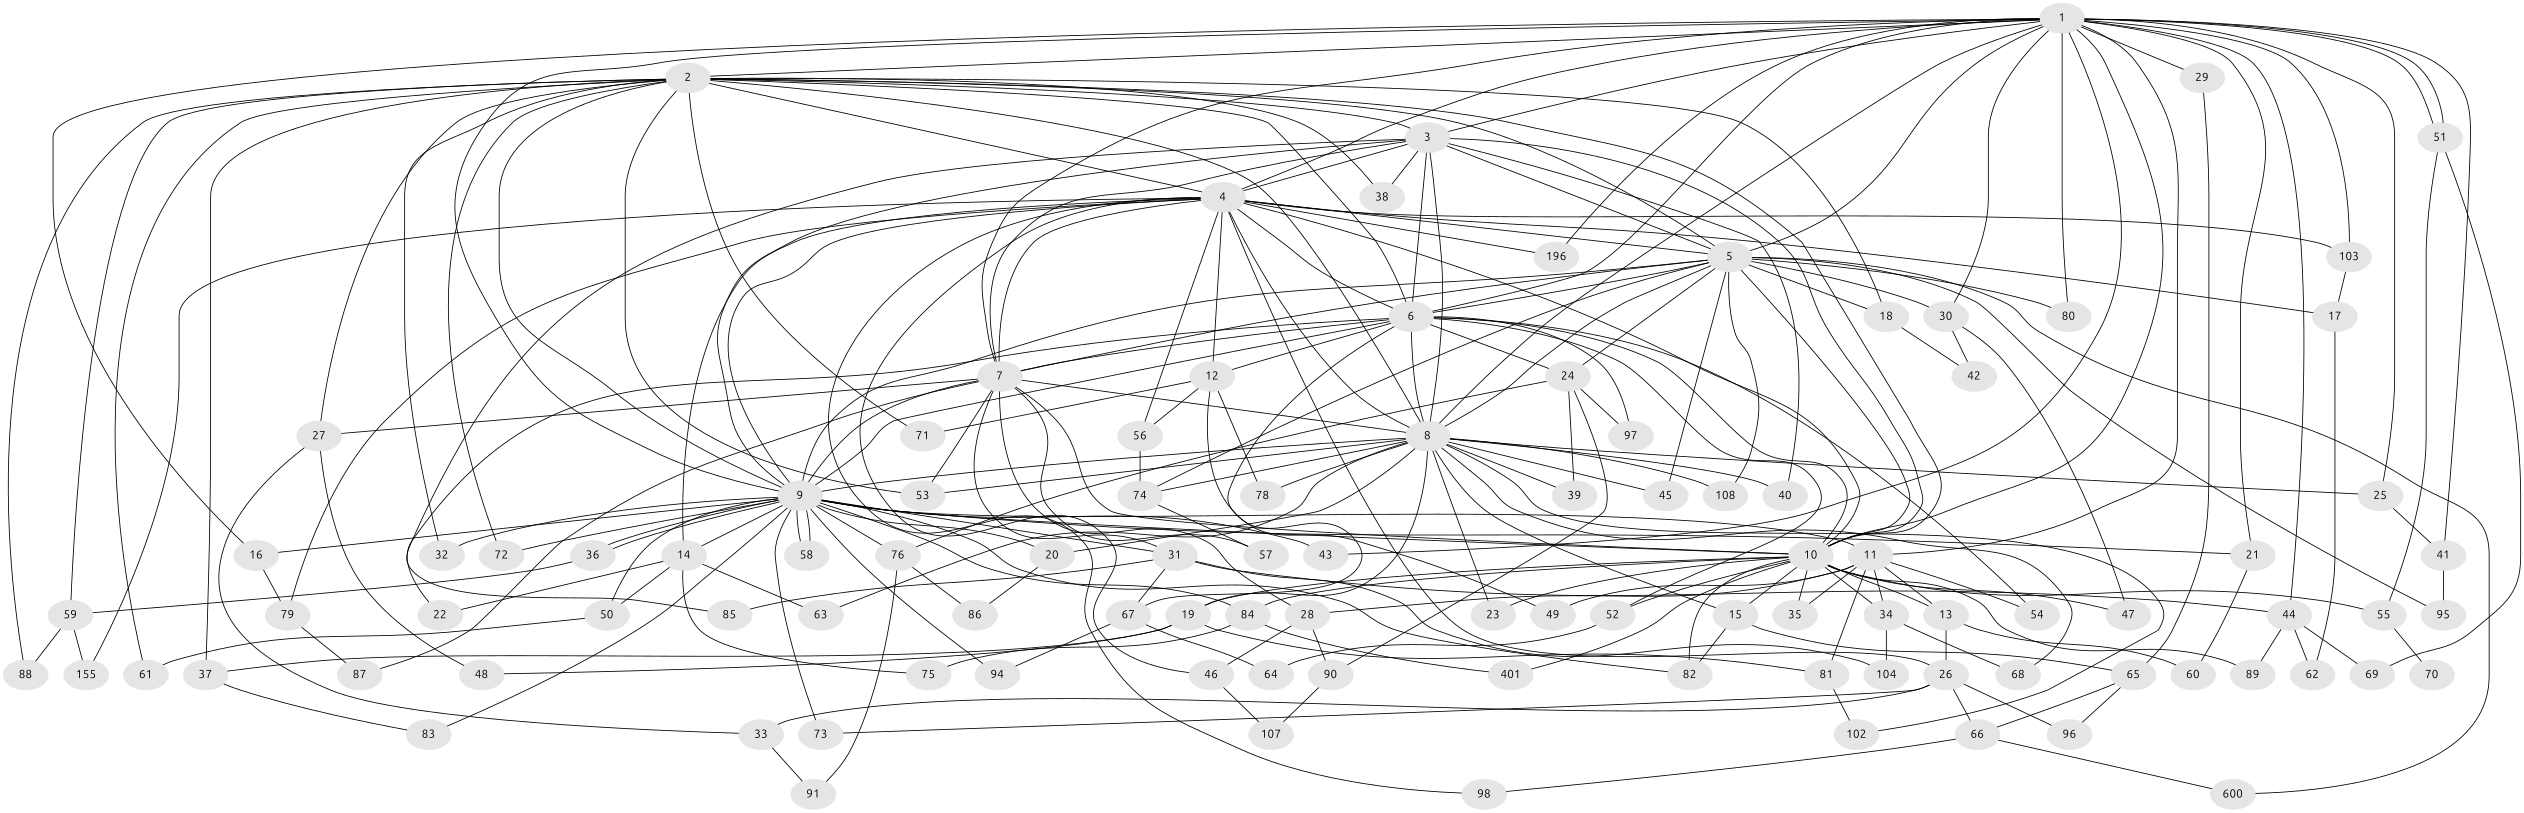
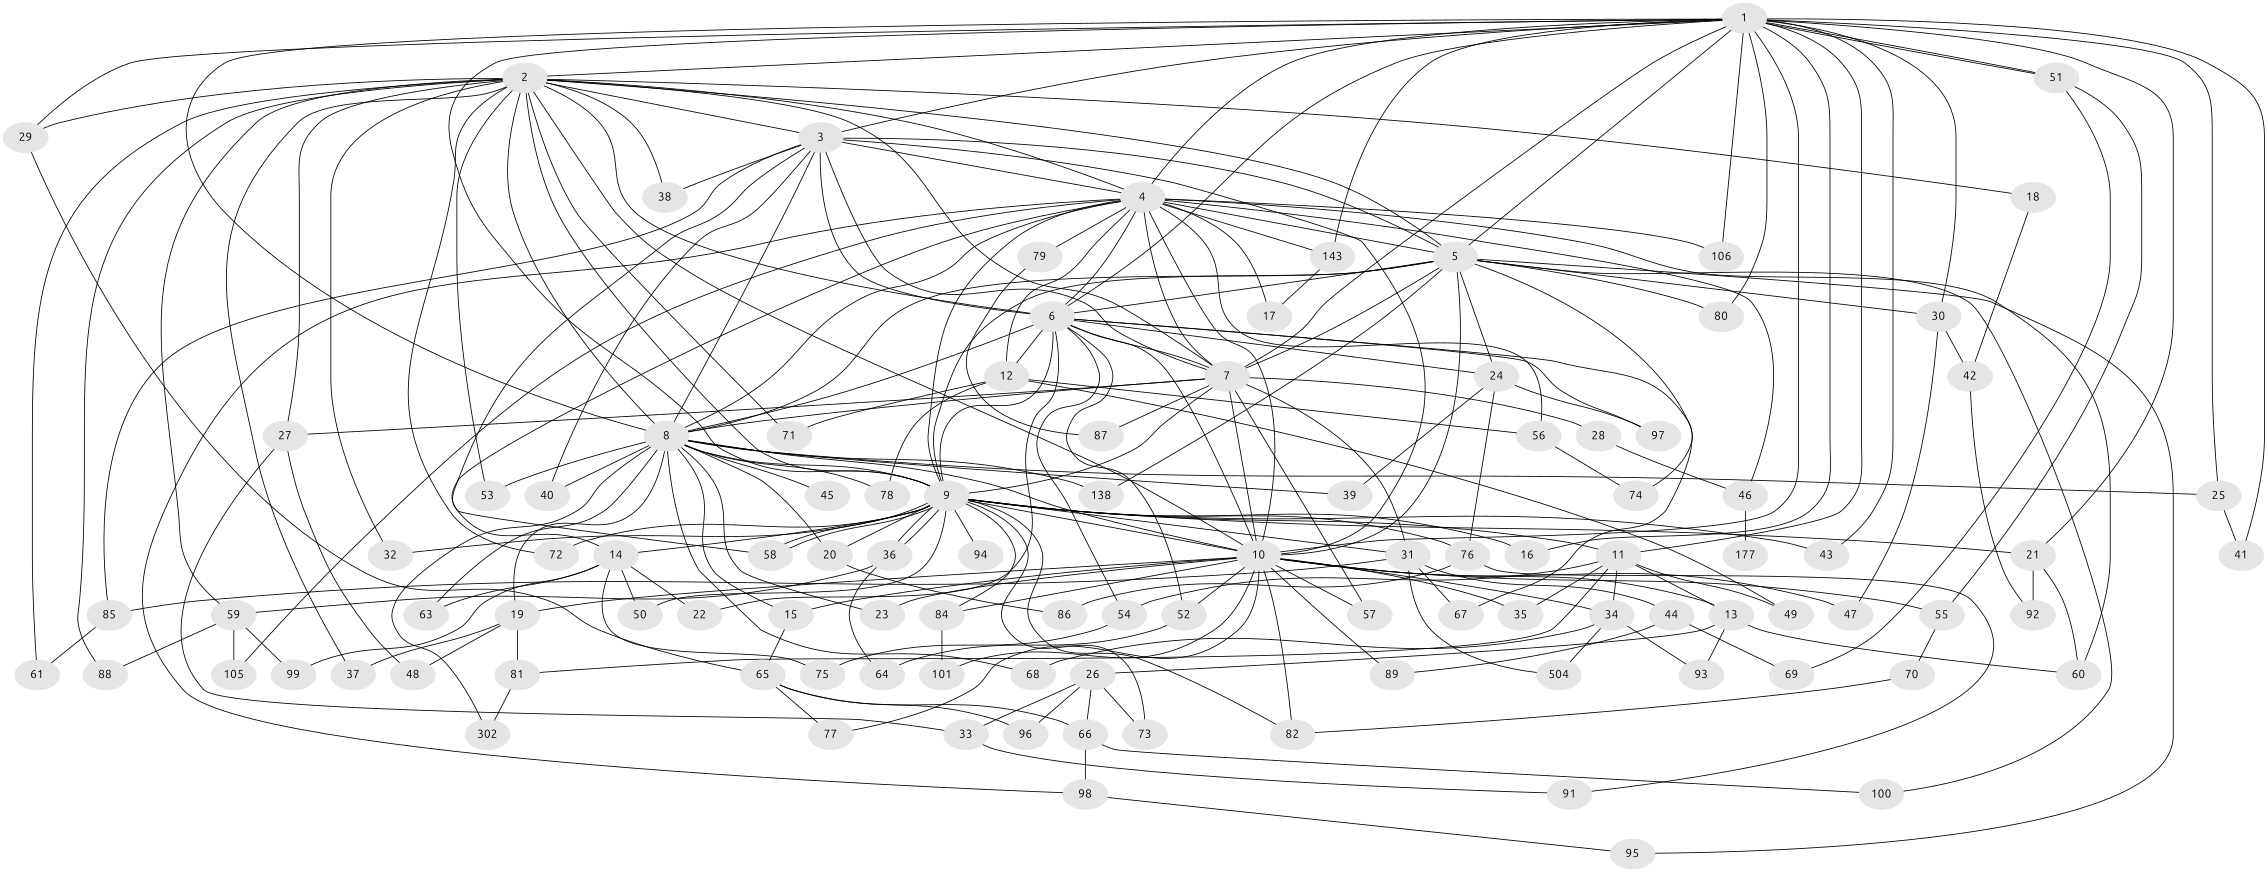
none -> (271, 89)
(949, 197) -> (493, 406)
(2298, 222) -> none
(1556, 257) -> (1721, 257)
(2349, 257) -> (1332, 257)
(1802, 285) -> none
(1698, 376) -> none
(962, 437) -> (906, 163)
(1284, 466) -> (966, 479)
(1725, 496) -> (1101, 496)
(1203, 526) -> (1328, 592)
(272, 585) -> none
(2444, 585) -> (1359, 824)
(1474, 600) -> none
none -> (2033, 615)
(1459, 626) -> (1658, 264)
(373, 636) -> (73, 645)
(1079, 638) -> none
(1717, 640) -> (1603, 712)
(1200, 645) -> (849, 613)
(1125, 646) -> (953, 645)
(86, 675) -> (234, 675)
none -> (294, 675)
(1331, 675) -> none
(1511, 675) -> (942, 675)
none -> (1701, 675)
(1886, 675) -> (1559, 675)
(2313, 675) -> none
(429, 735) -> none
none -> (831, 735)
(1271, 735) -> (1745, 556)
(1857, 735) -> (488, 735)
(2233, 794) -> (1881, 794)
